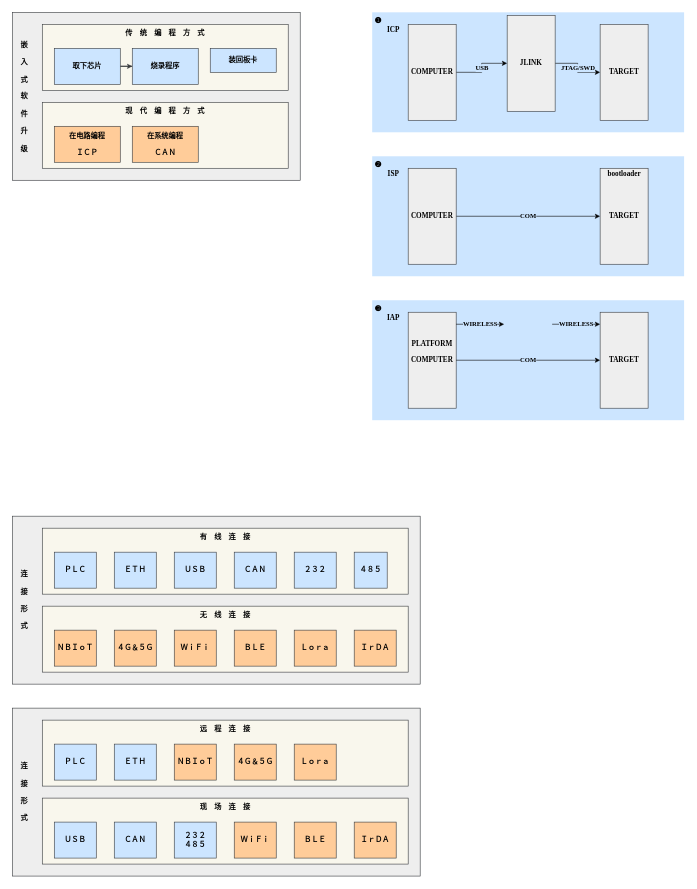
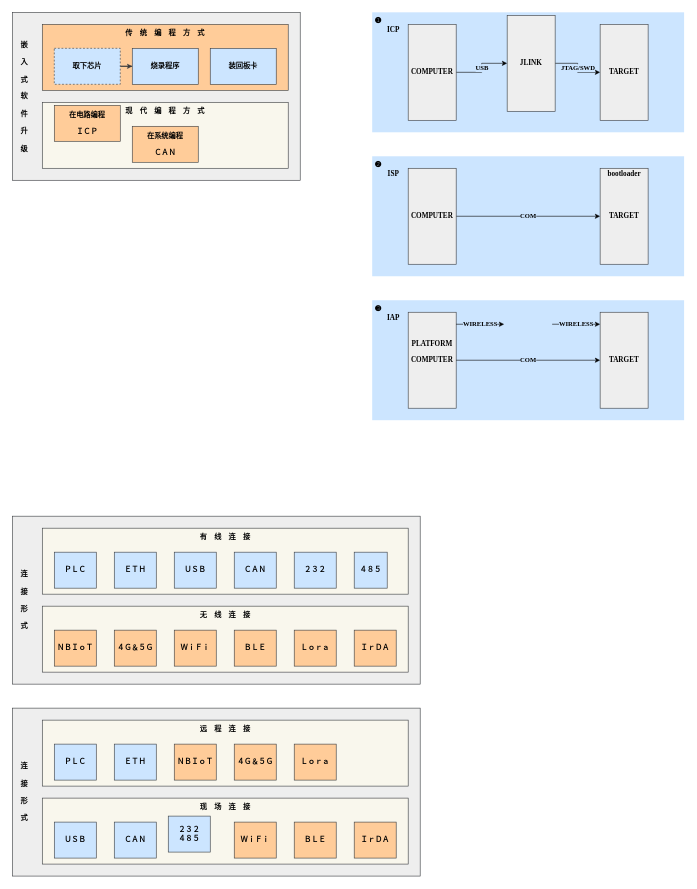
(165, 33) -> (165, 33)
(243, 60) -> (243, 66)
(87, 66) -> (87, 66)
(87, 144) -> (87, 123)
(195, 840) -> (189, 834)
